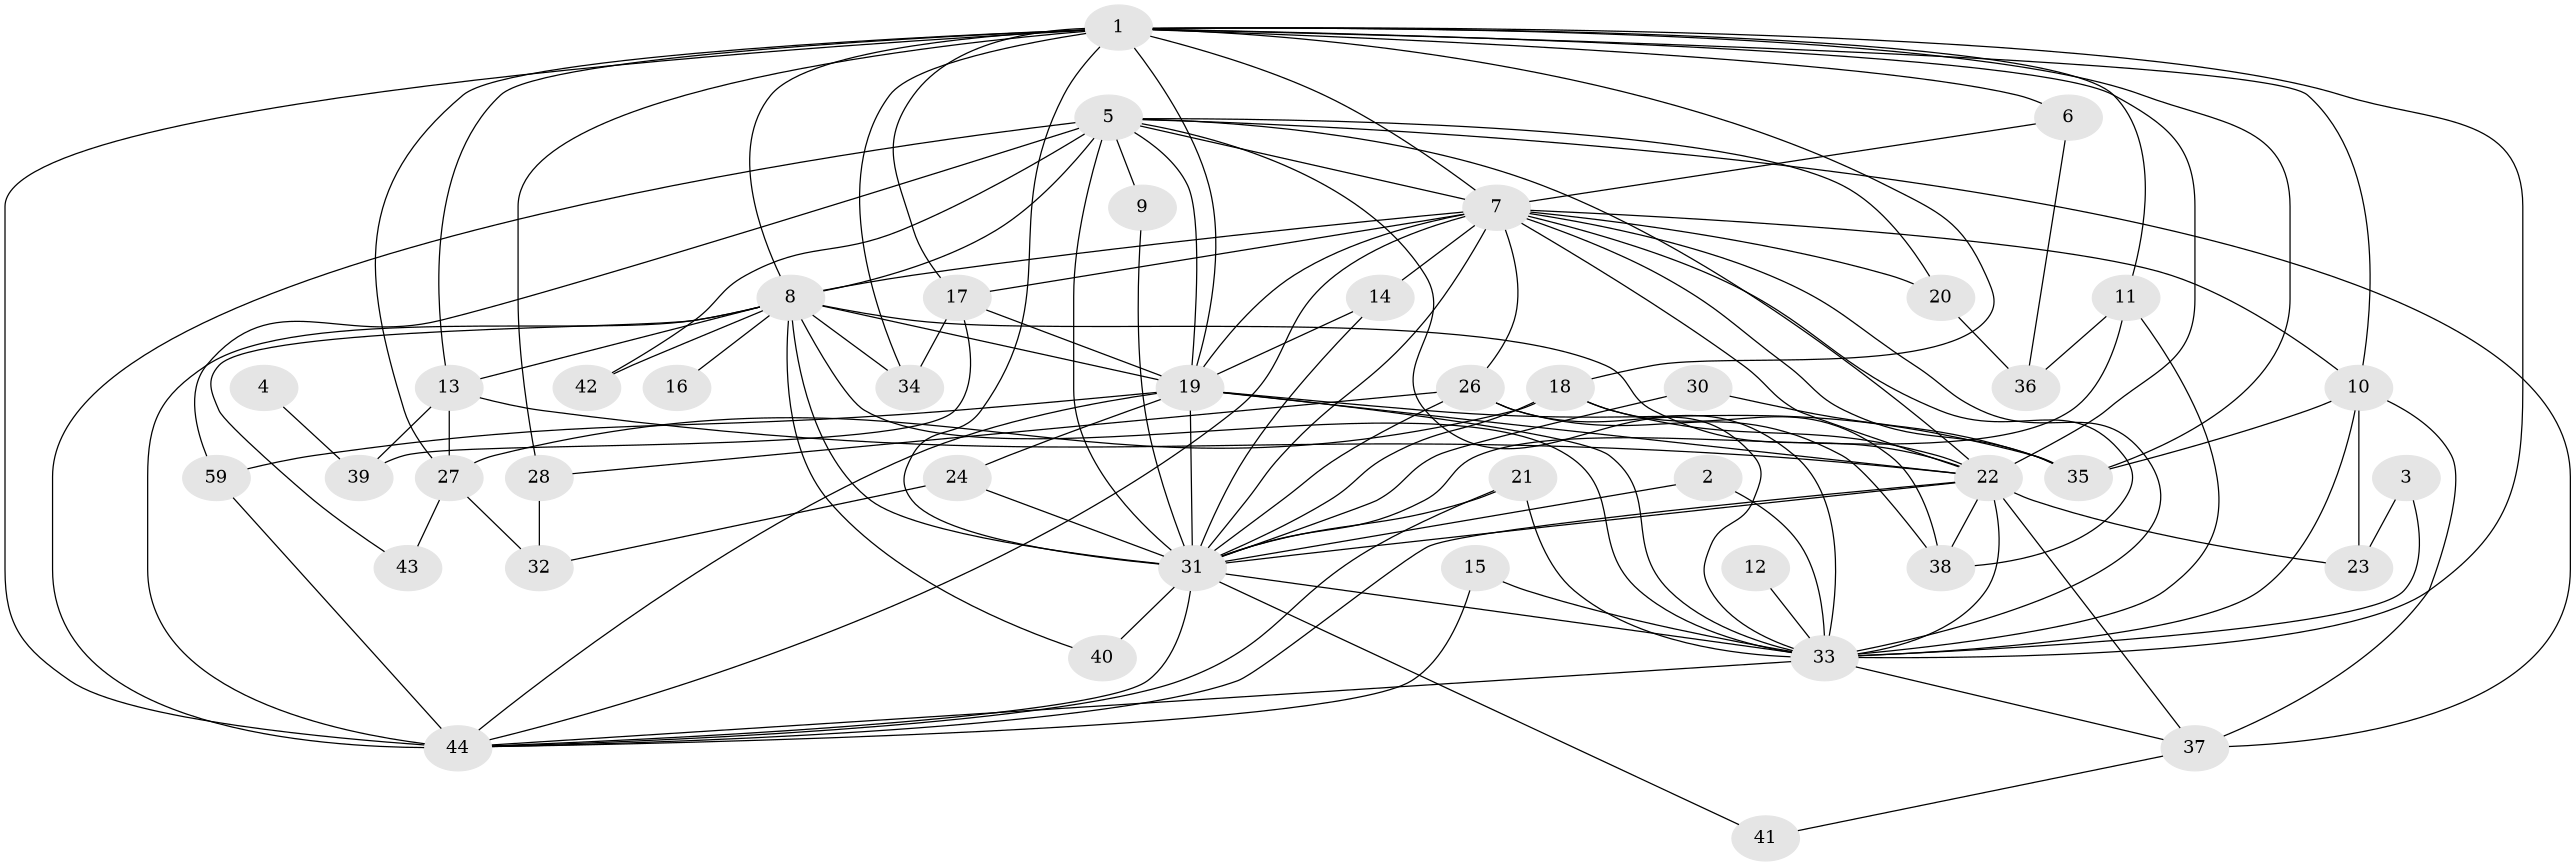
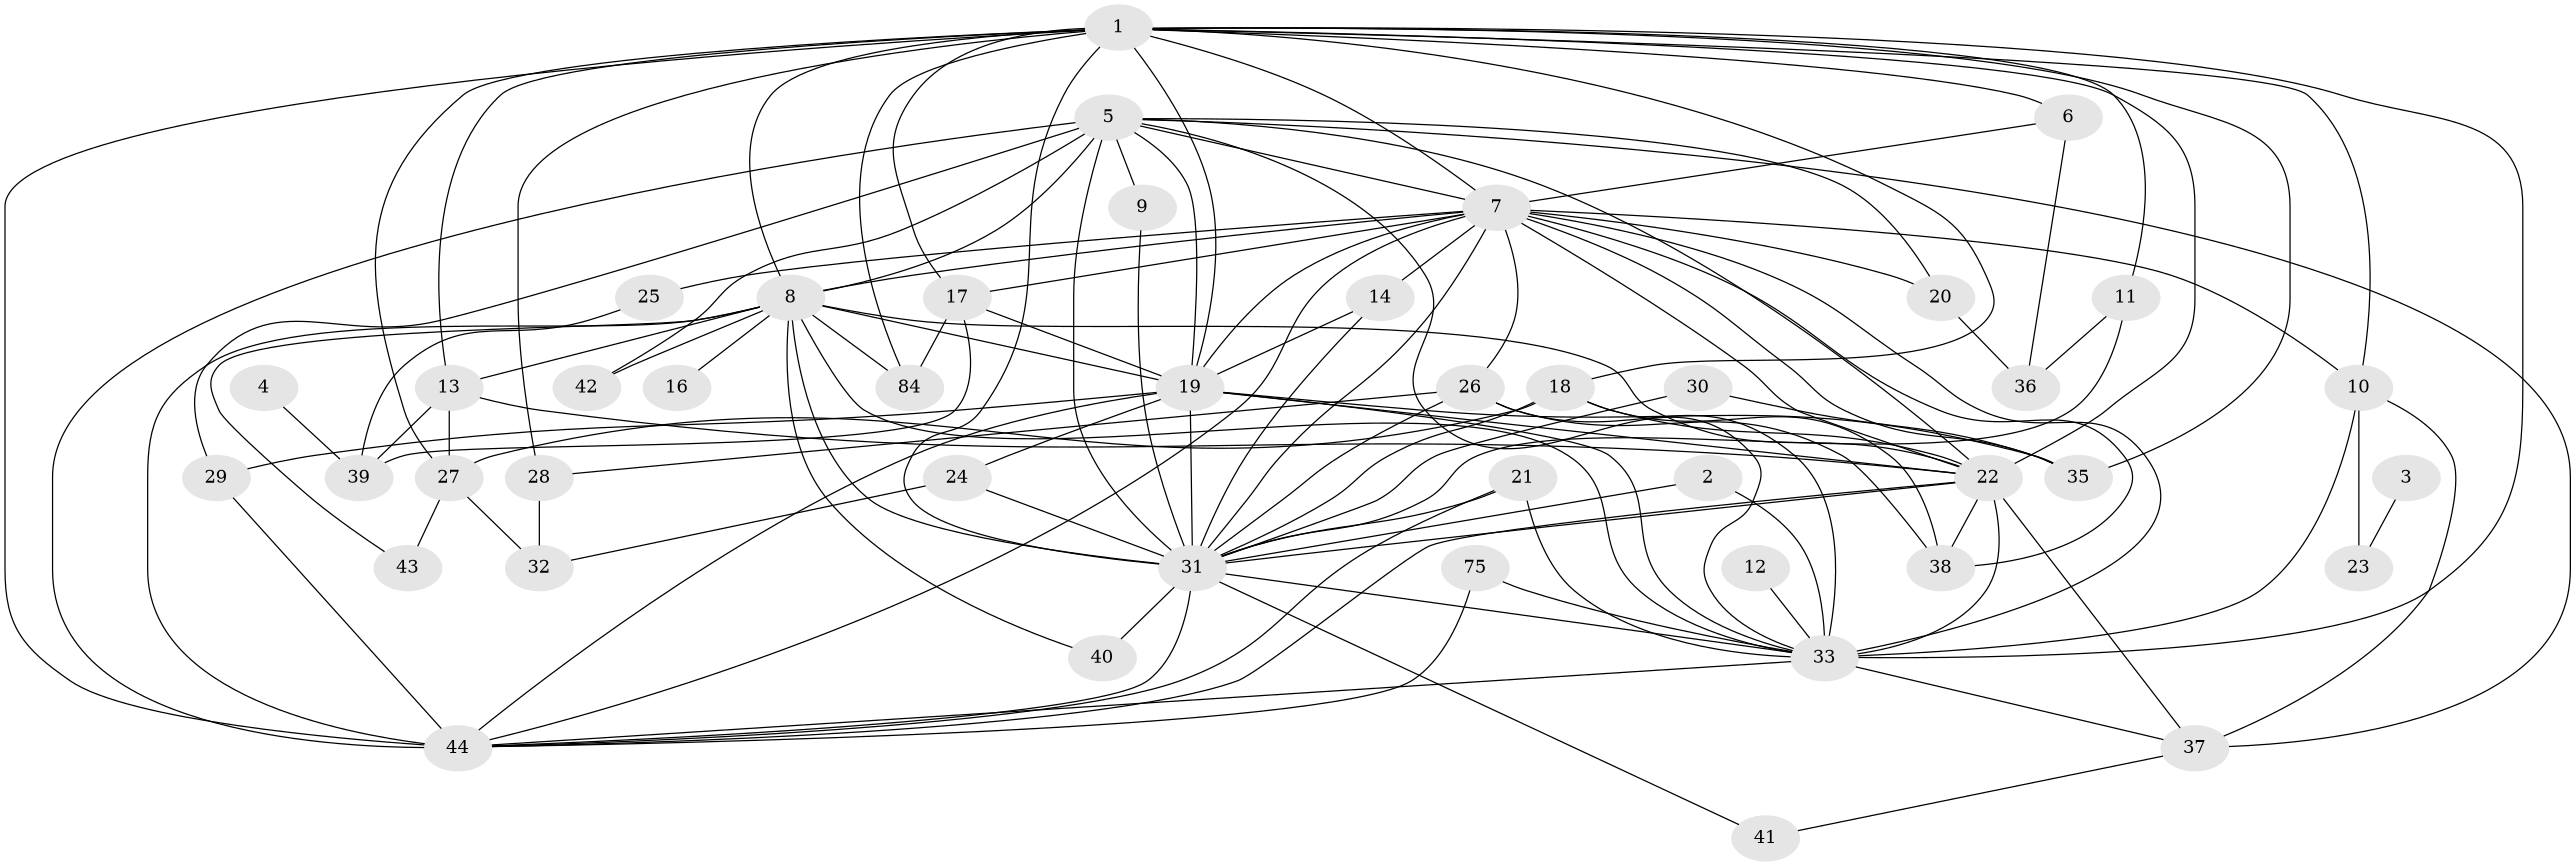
none -> (649, 298)
(910, 388) -> (910, 388)
(2221, 438) -> none
(216, 478) -> (216, 478)
(2168, 536) -> none
(1475, 568) -> (1475, 568)
(2163, 592) -> none
(2181, 634) -> none
